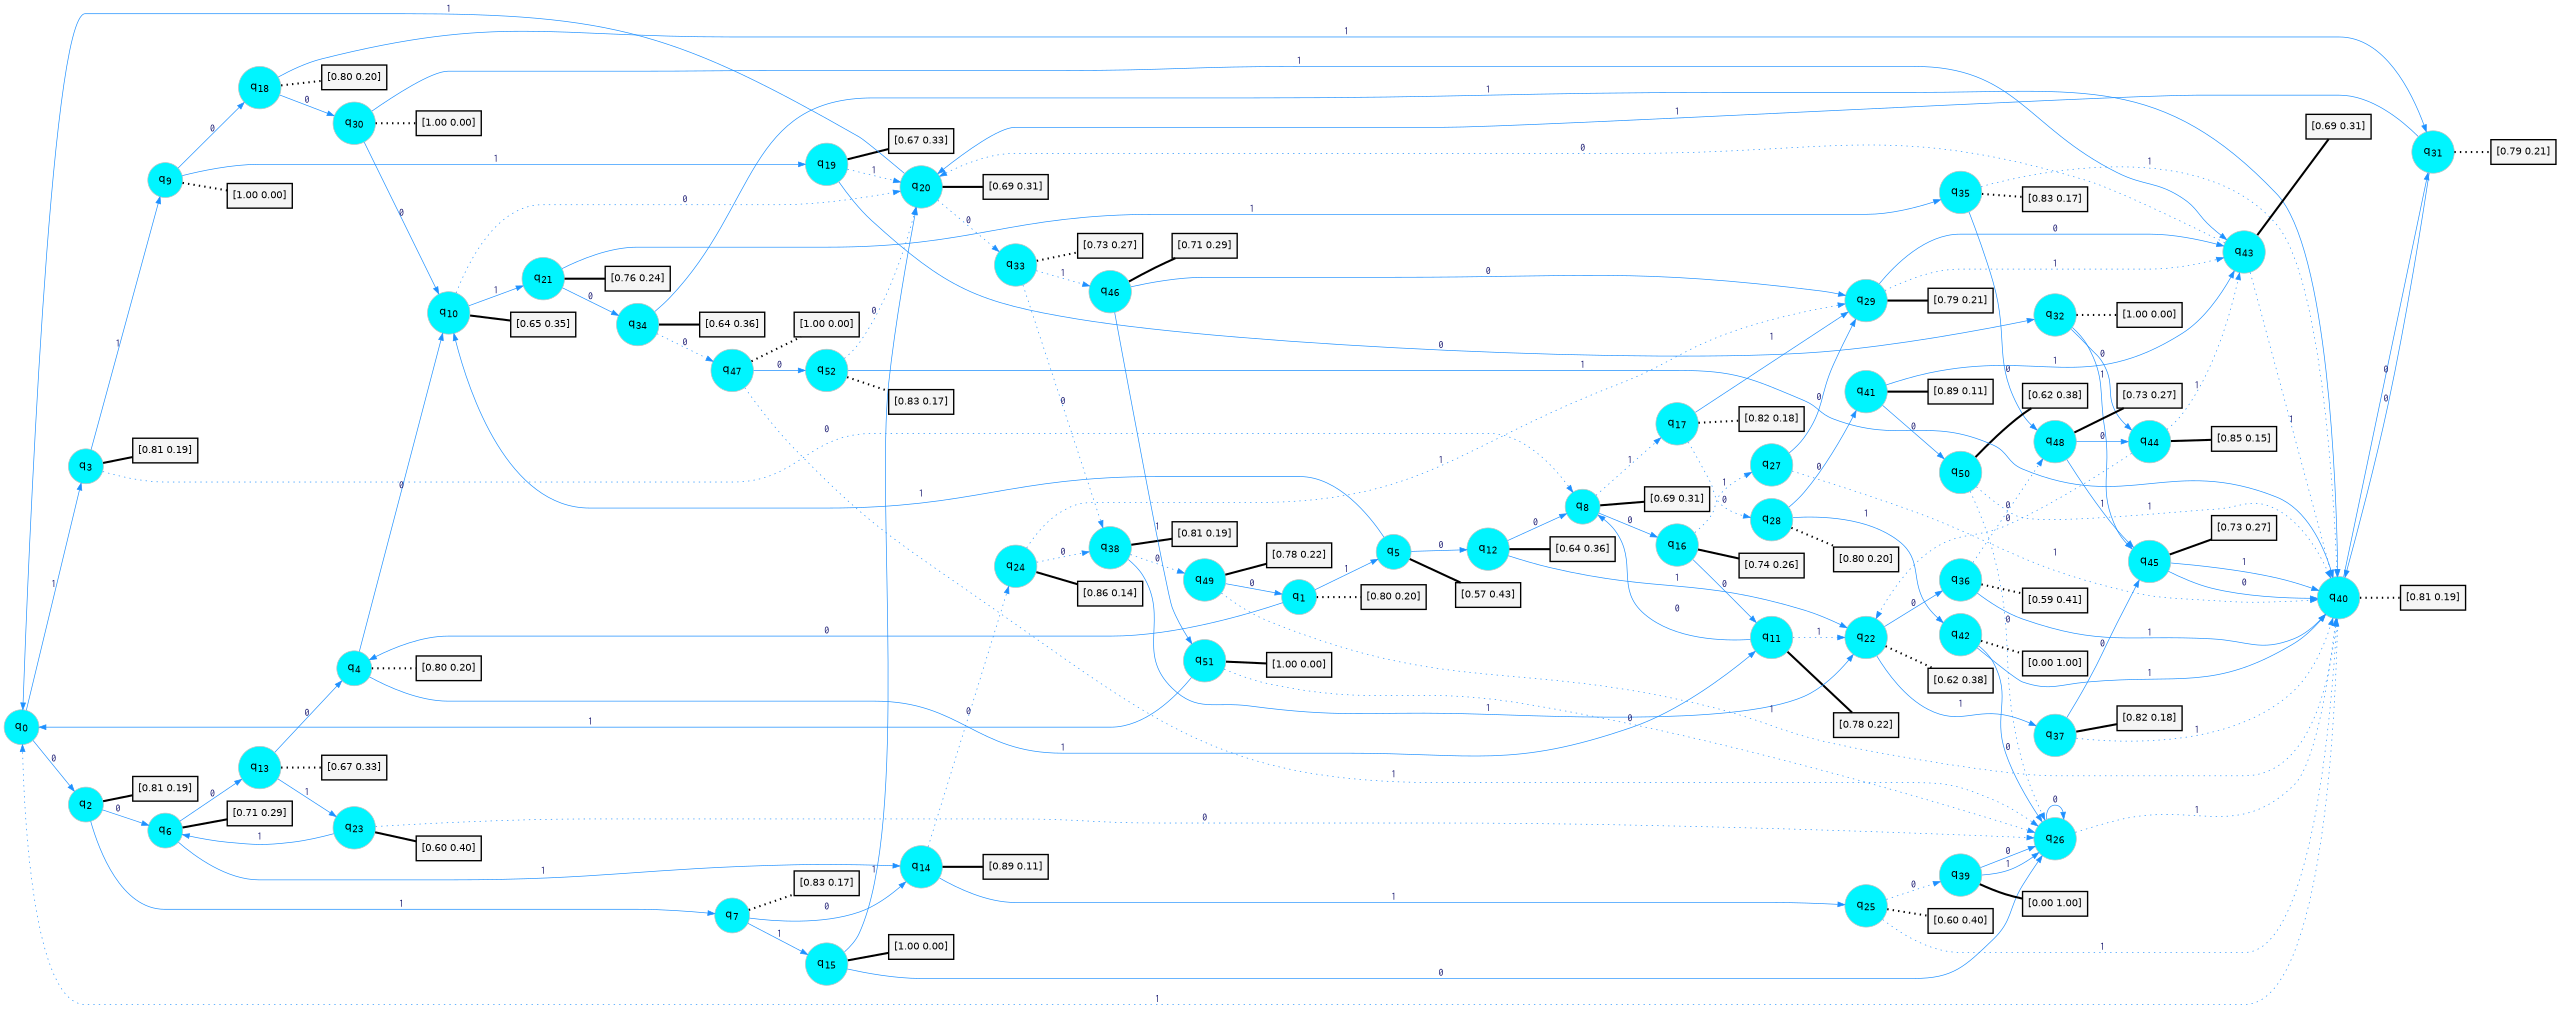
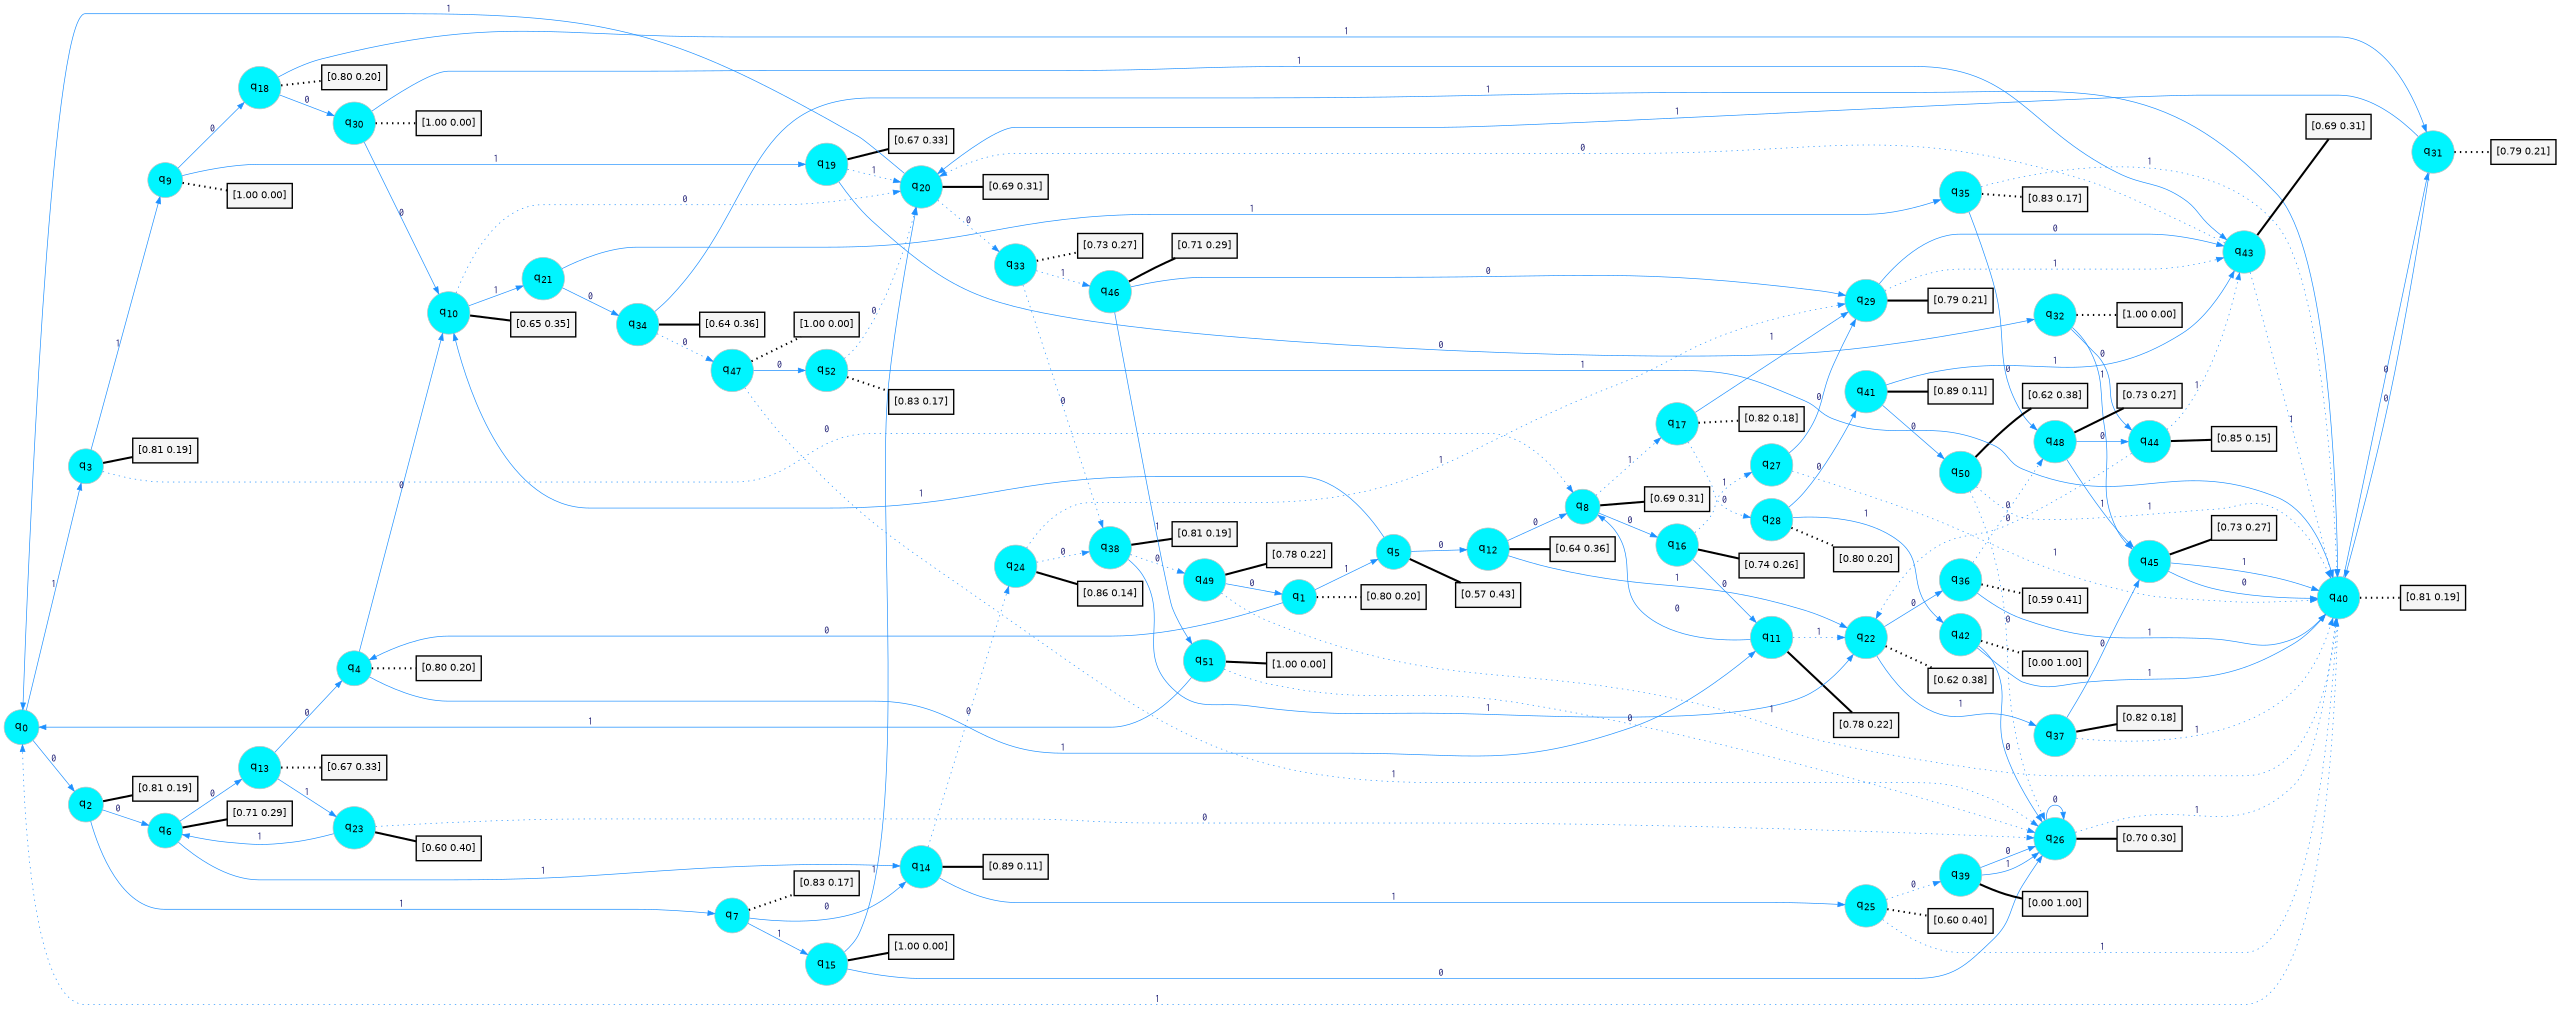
(638, 279) -> none
none -> (2150, 839)
